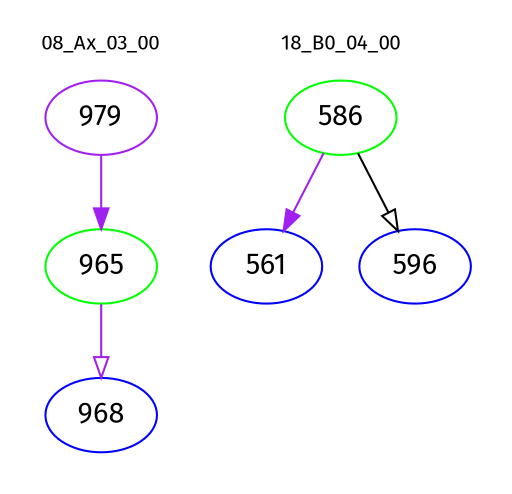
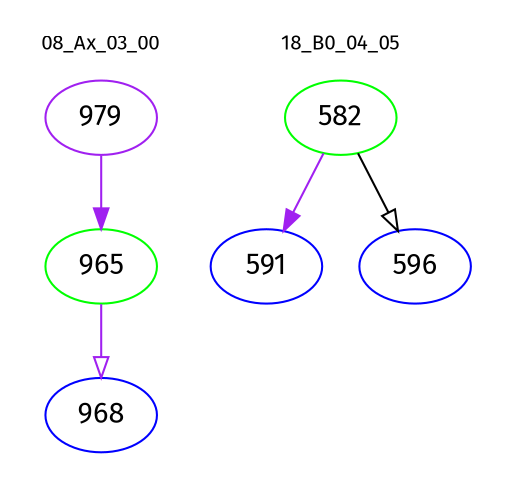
(341, 44) -> (341, 44)
(341, 118) -> (341, 118)
(266, 266) -> (266, 266)
